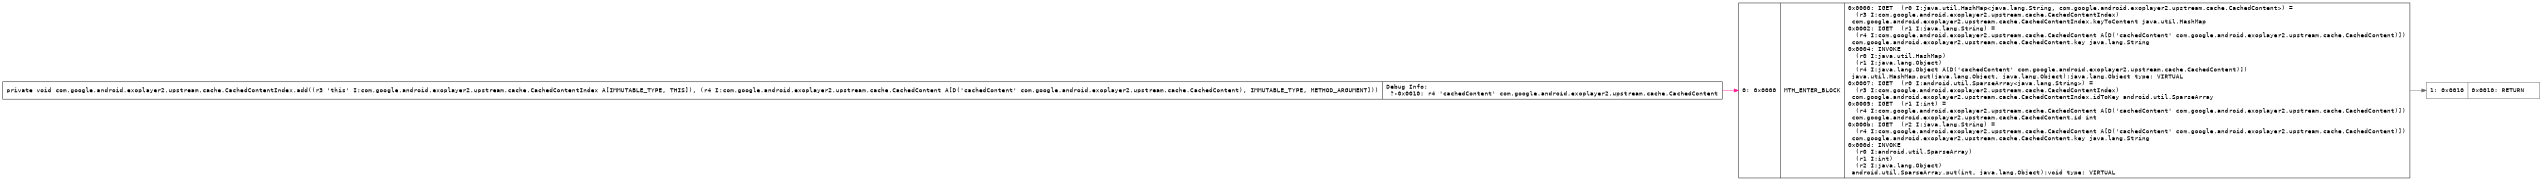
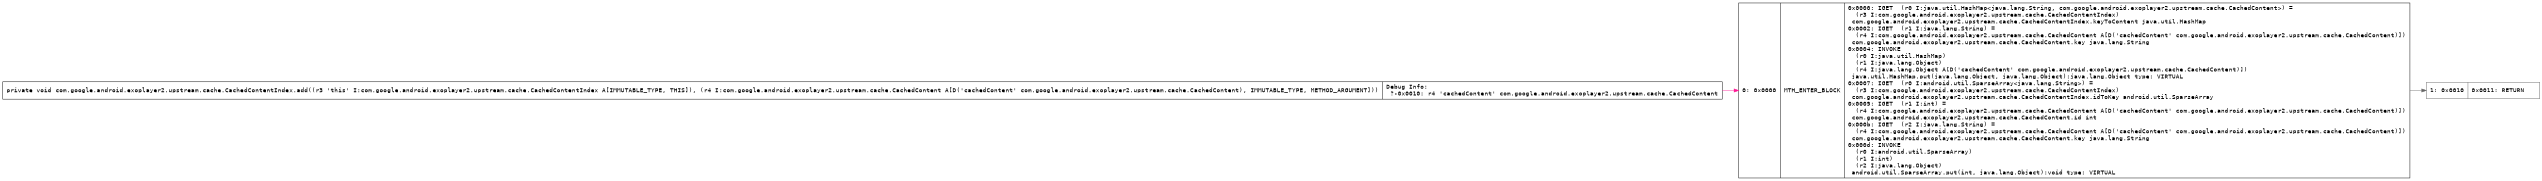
(2504, 90) -> (2504, 90)
